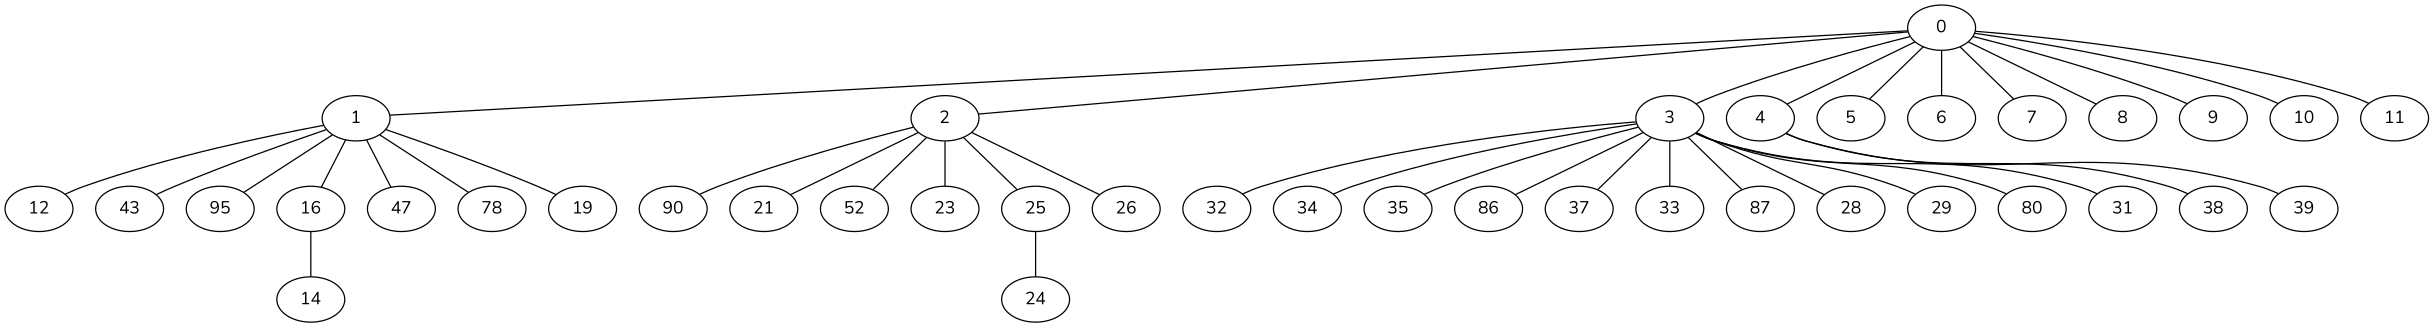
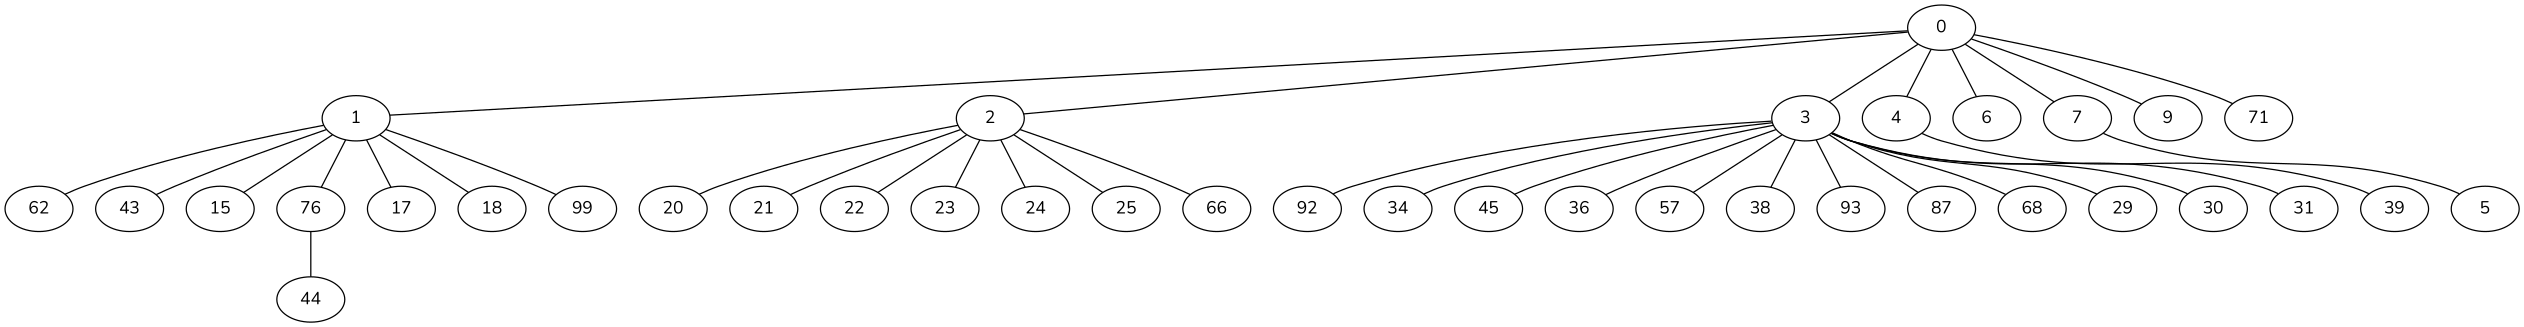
(1896, 73) -> (2290, 164)
(2123, 118) -> none
(2304, 118) -> none
(2395, 118) -> (2259, 118)
(1987, 164) -> (1783, 164)
(39, 209) -> (39, 209)
(220, 209) -> (220, 209)
(311, 209) -> (311, 209)
(401, 209) -> (401, 209)
(492, 209) -> (492, 209)
(583, 209) -> (583, 209)
(673, 209) -> (673, 209)
(854, 209) -> (854, 209)
(1126, 209) -> (1217, 209)
(1217, 209) -> (1307, 209)
(1398, 209) -> (1489, 209)
(1489, 209) -> (1579, 209)
(1579, 209) -> (1670, 209)
(1670, 209) -> (1851, 209)
(1851, 209) -> (2032, 209)
(2032, 209) -> (2213, 209)
(1036, 254) -> (1013, 164)
(311, 299) -> (311, 299)
